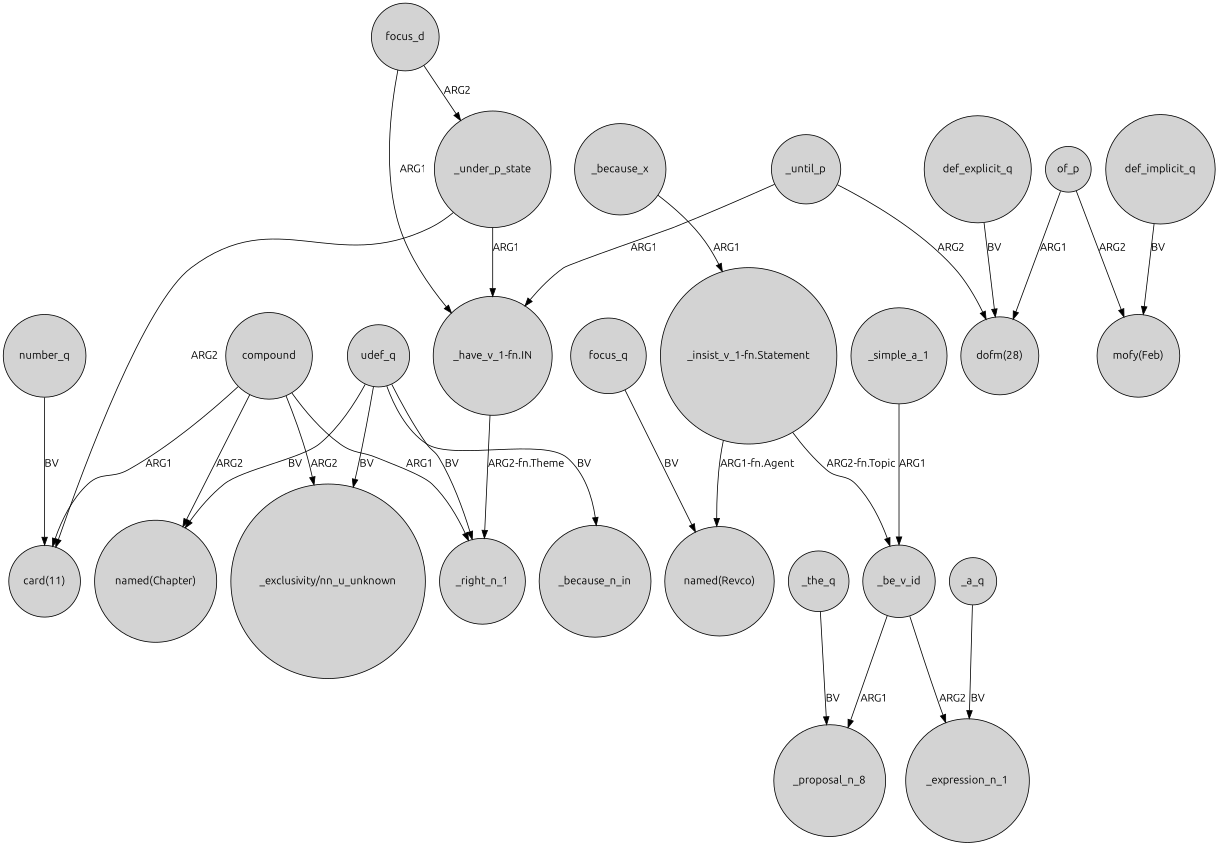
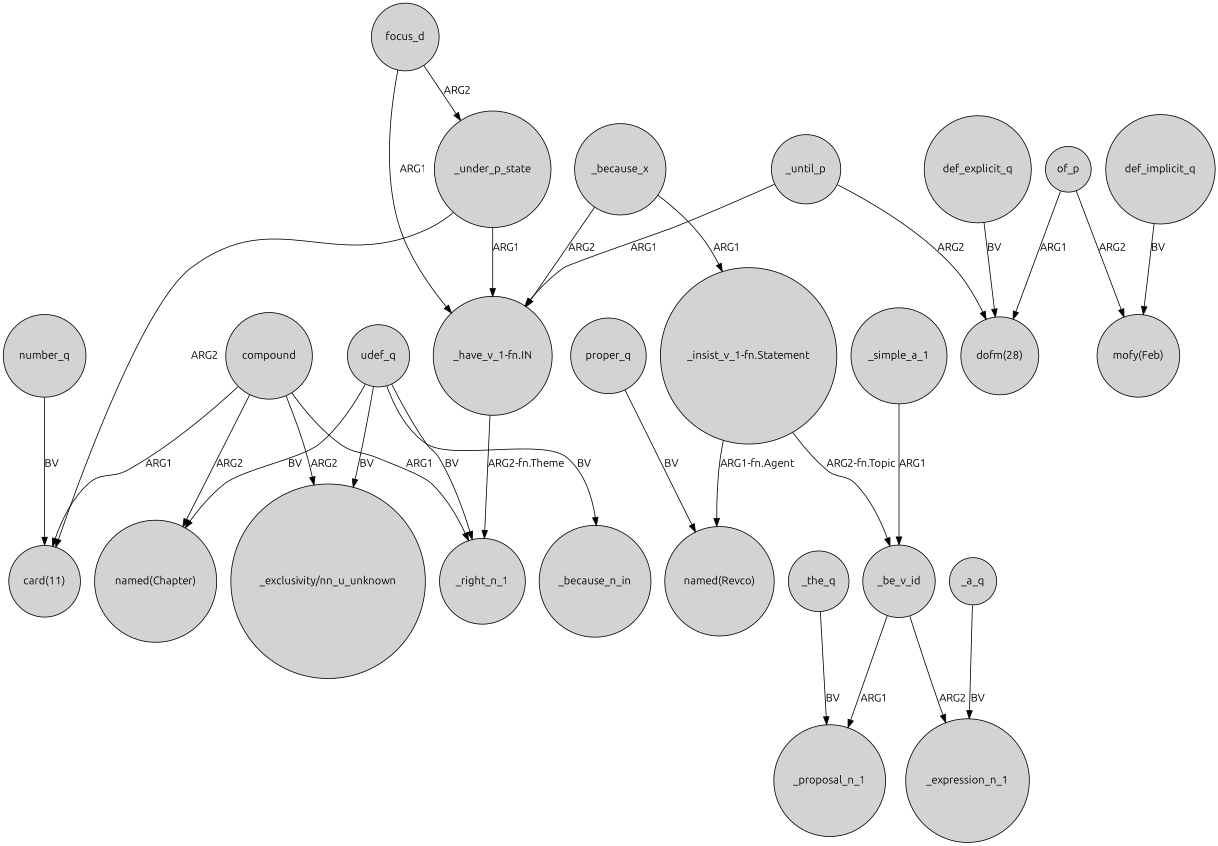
none -> (563, 253)
(608, 356) -> (608, 356)
(830, 781) -> (830, 781)
